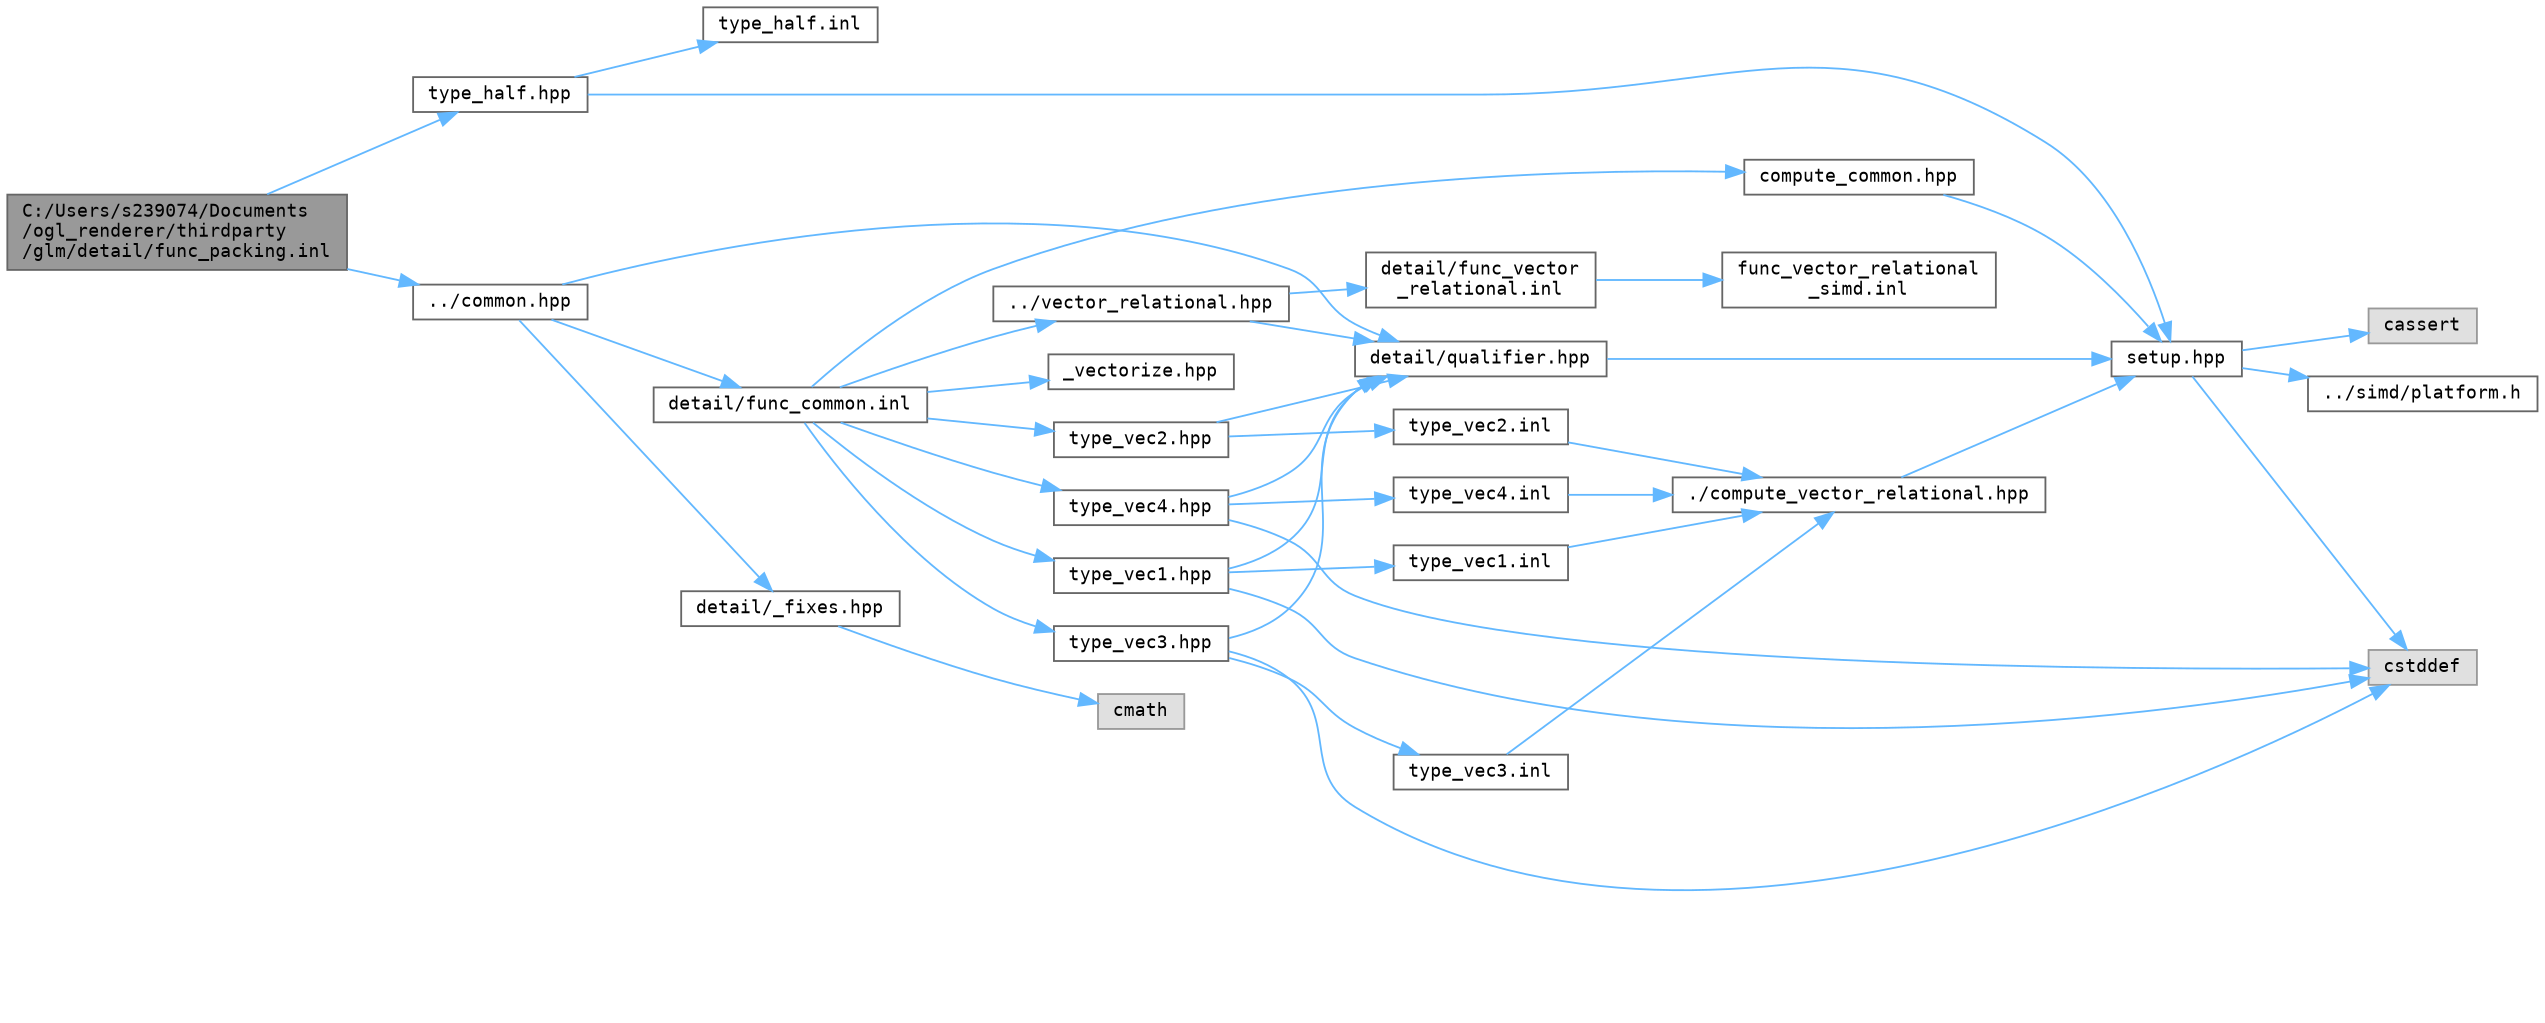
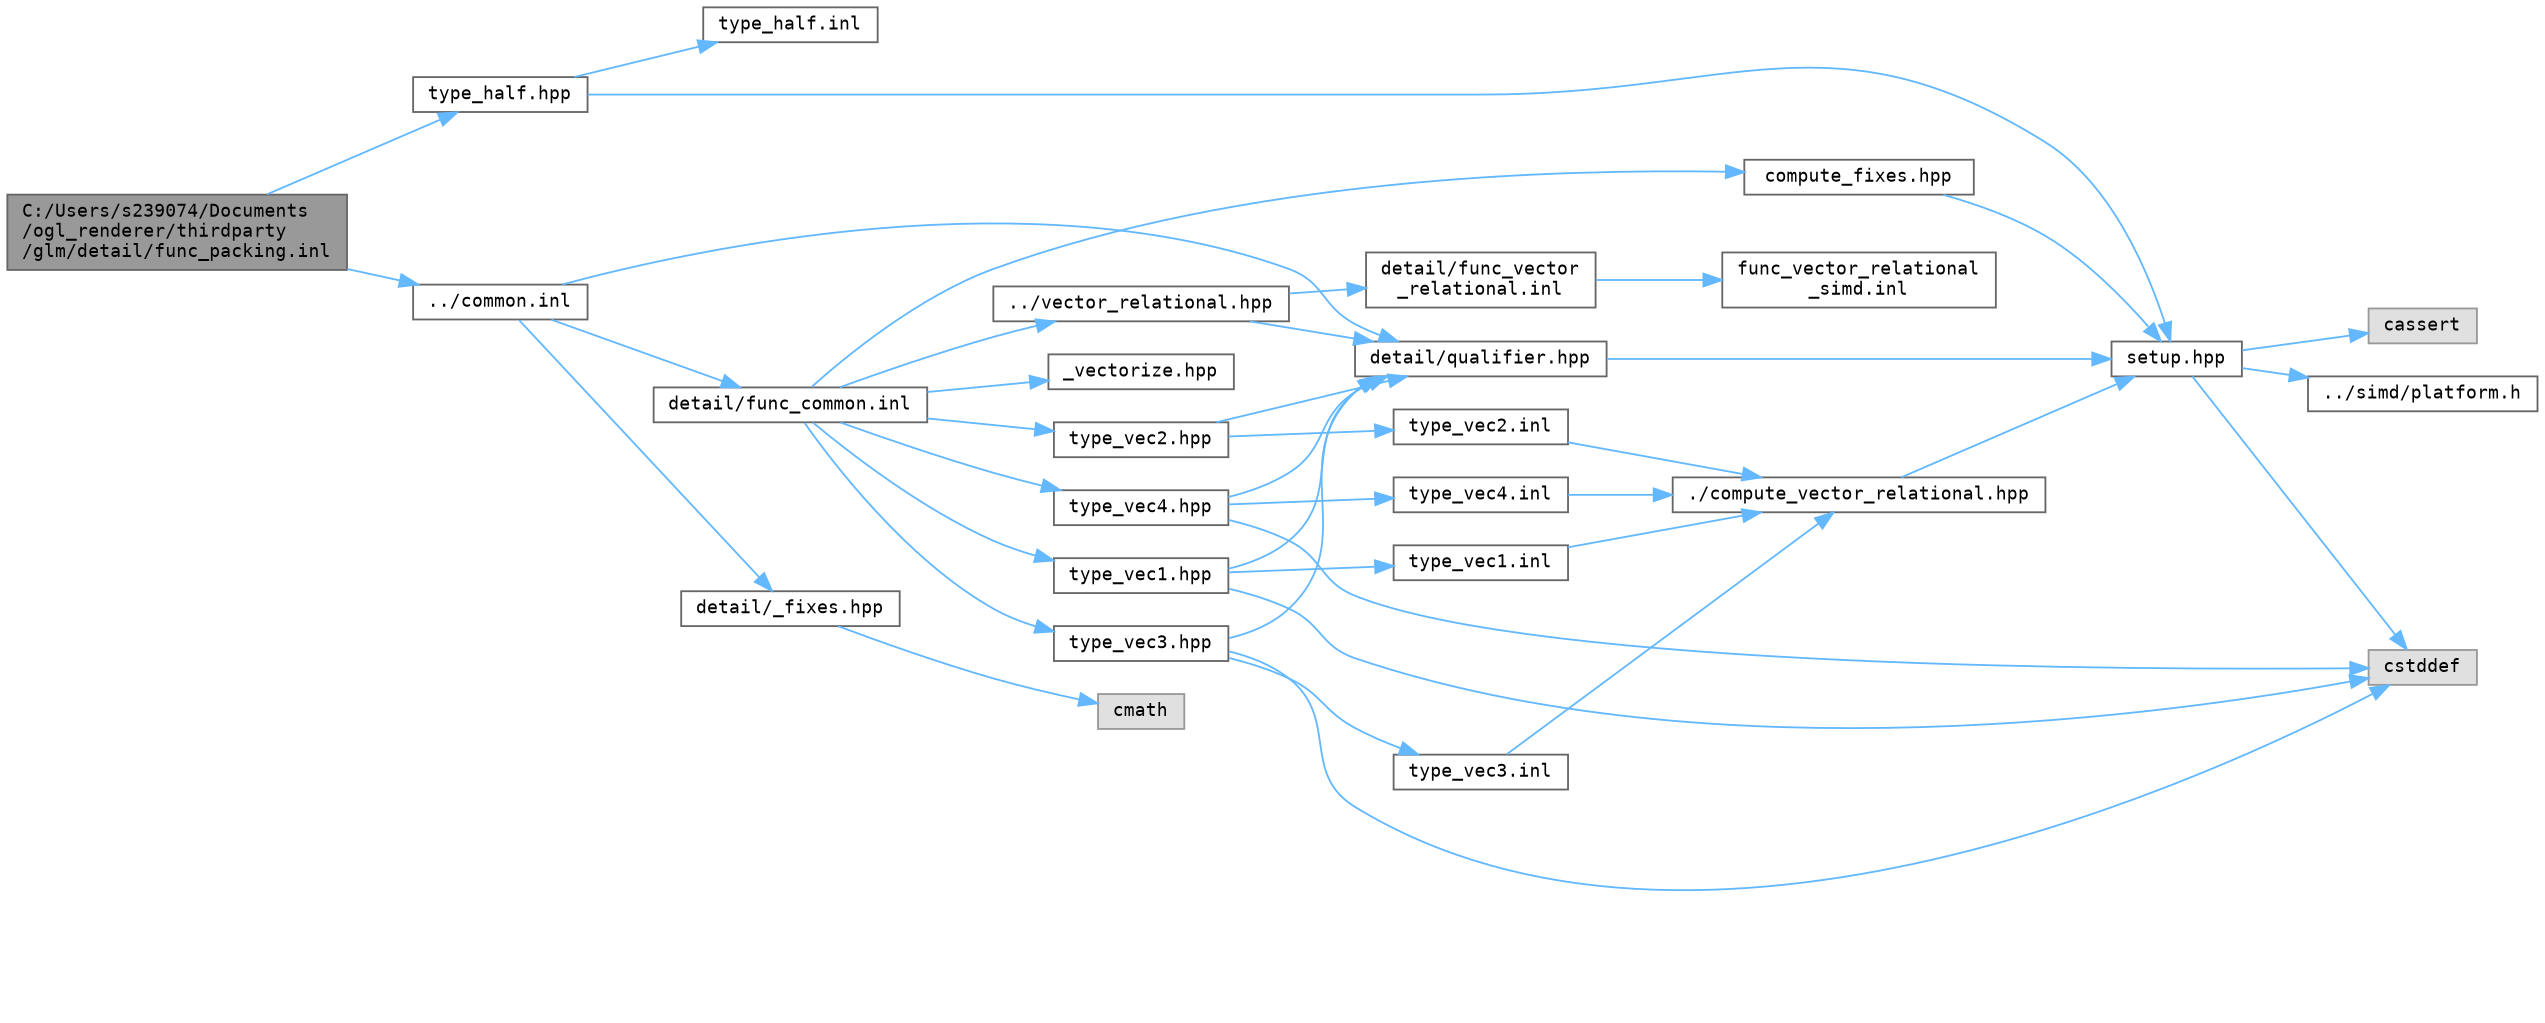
(1859, 177) -> (1859, 177)
(500, 302) -> (500, 302)
